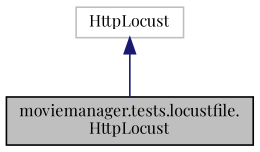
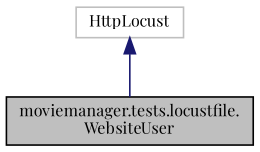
(130, 121) -> (130, 121)
